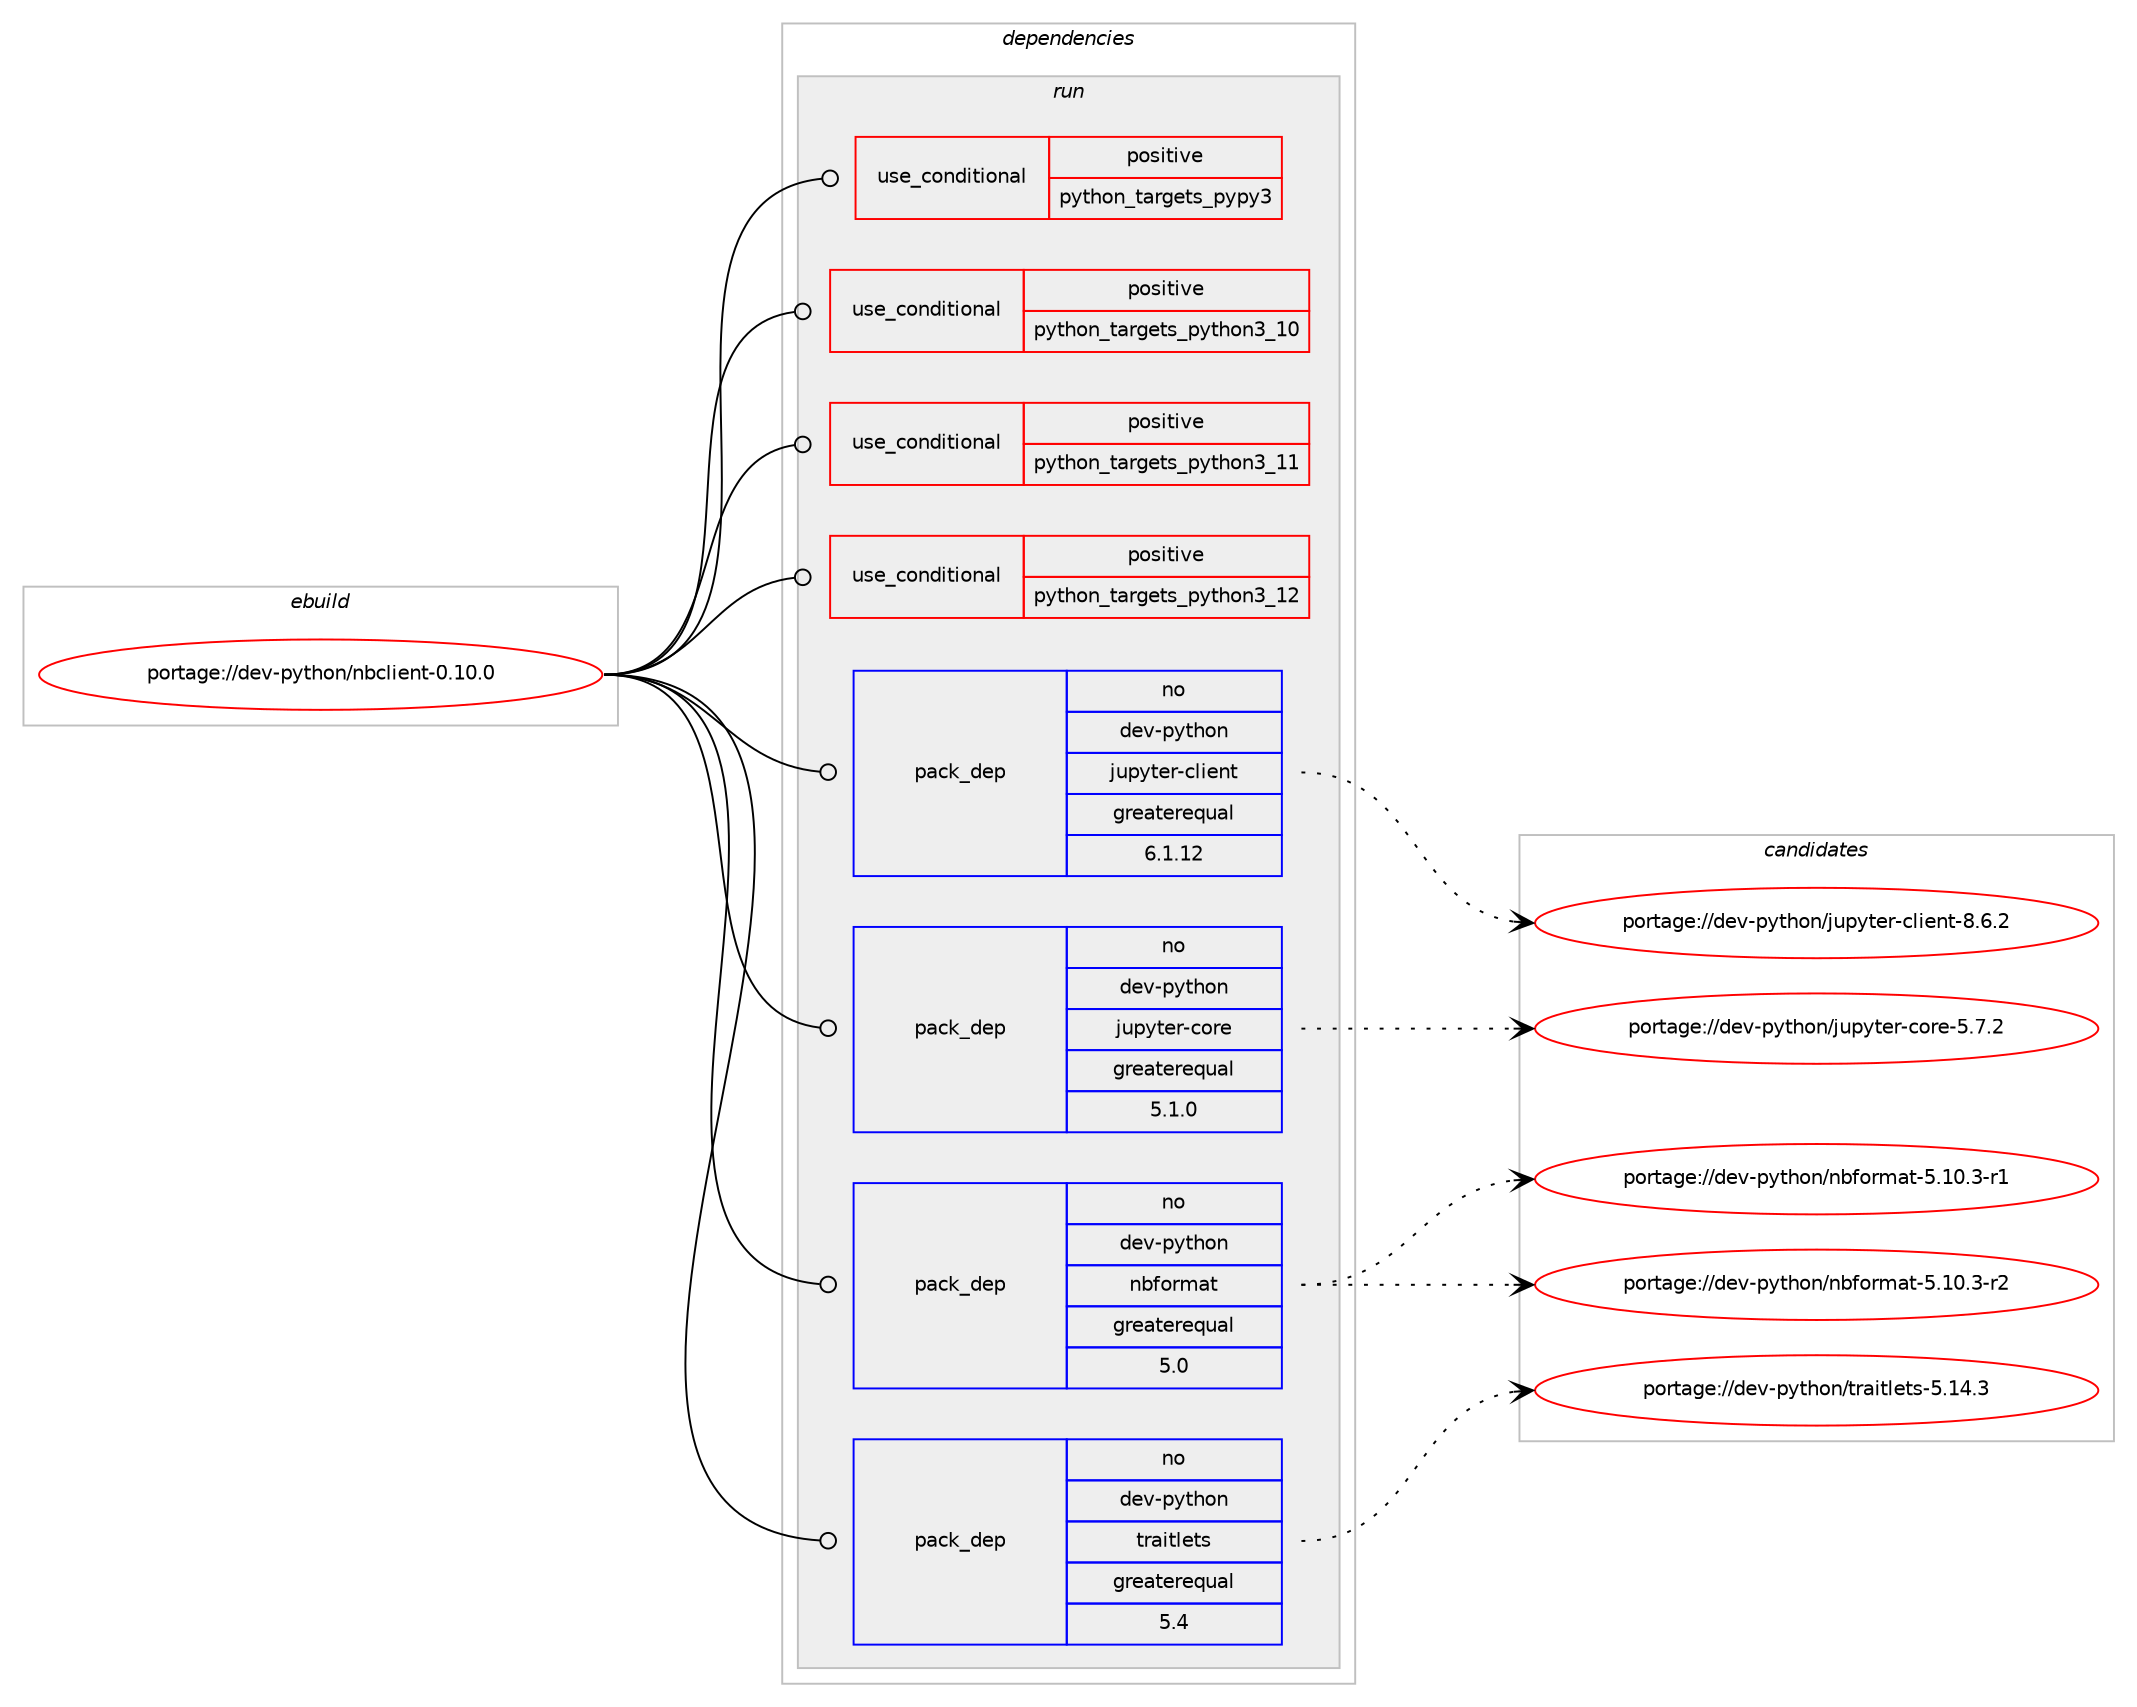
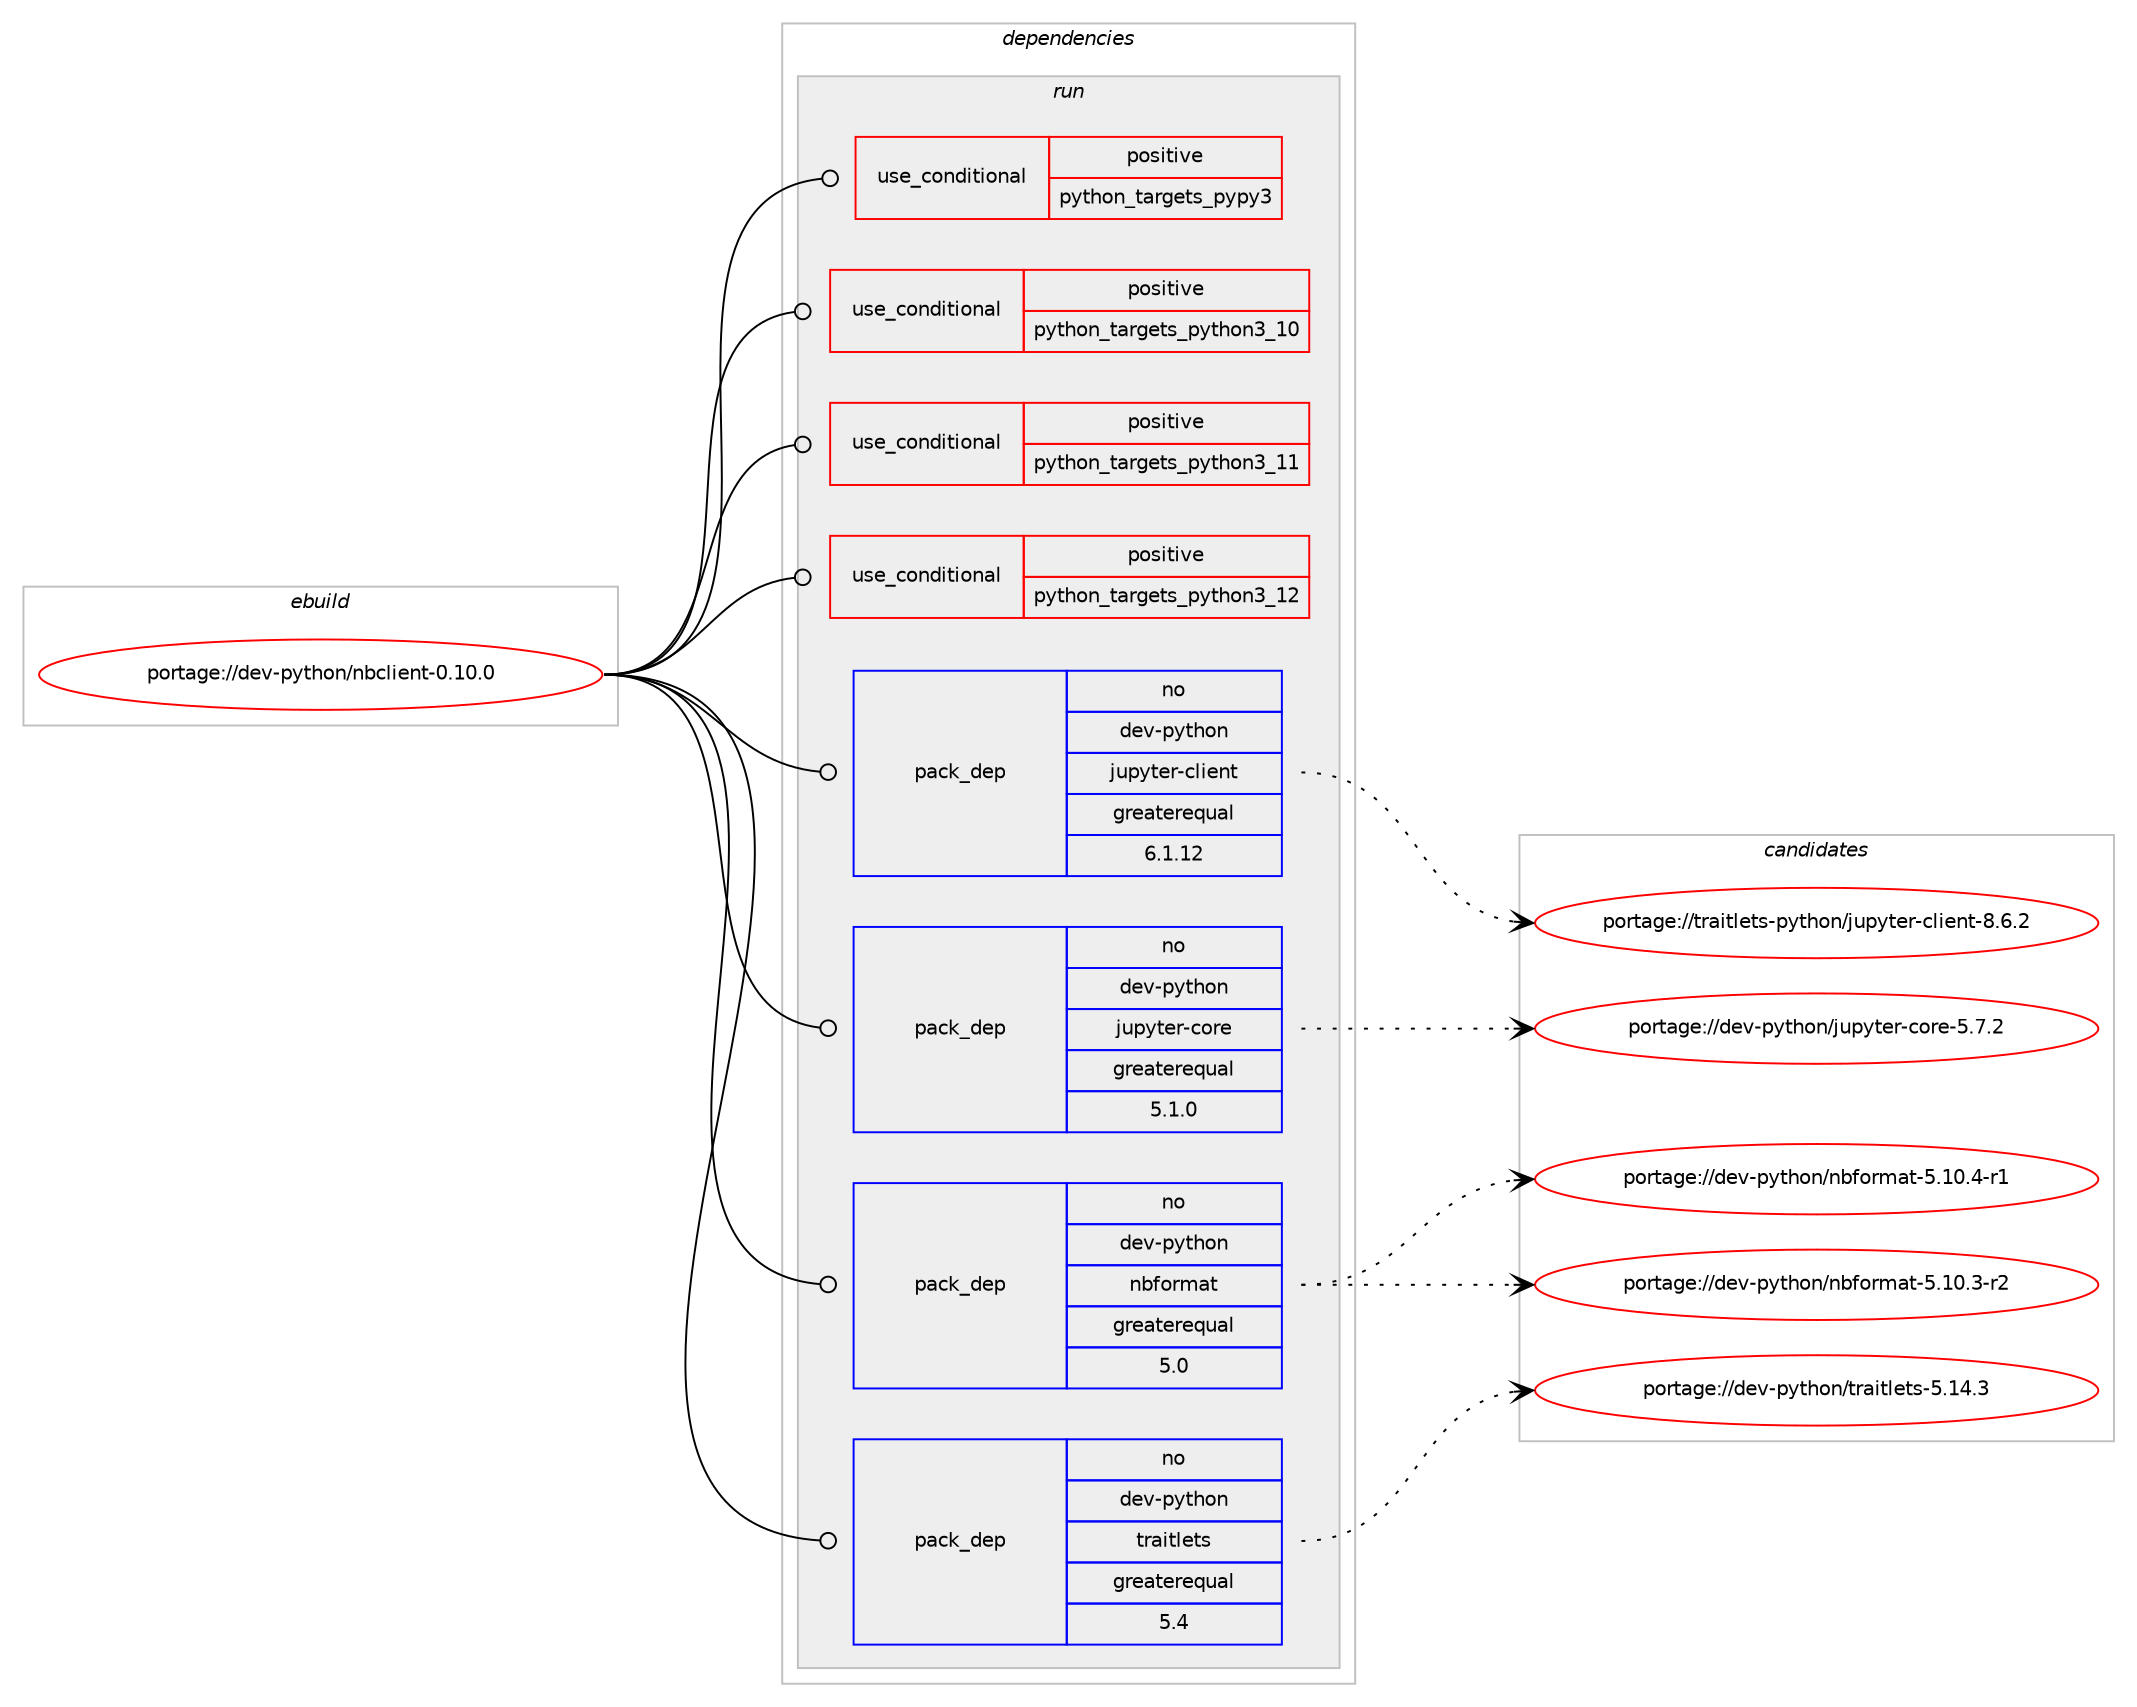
(1817, 923) -> (1817, 923)
(1817, 1179) -> (1817, 1179)
